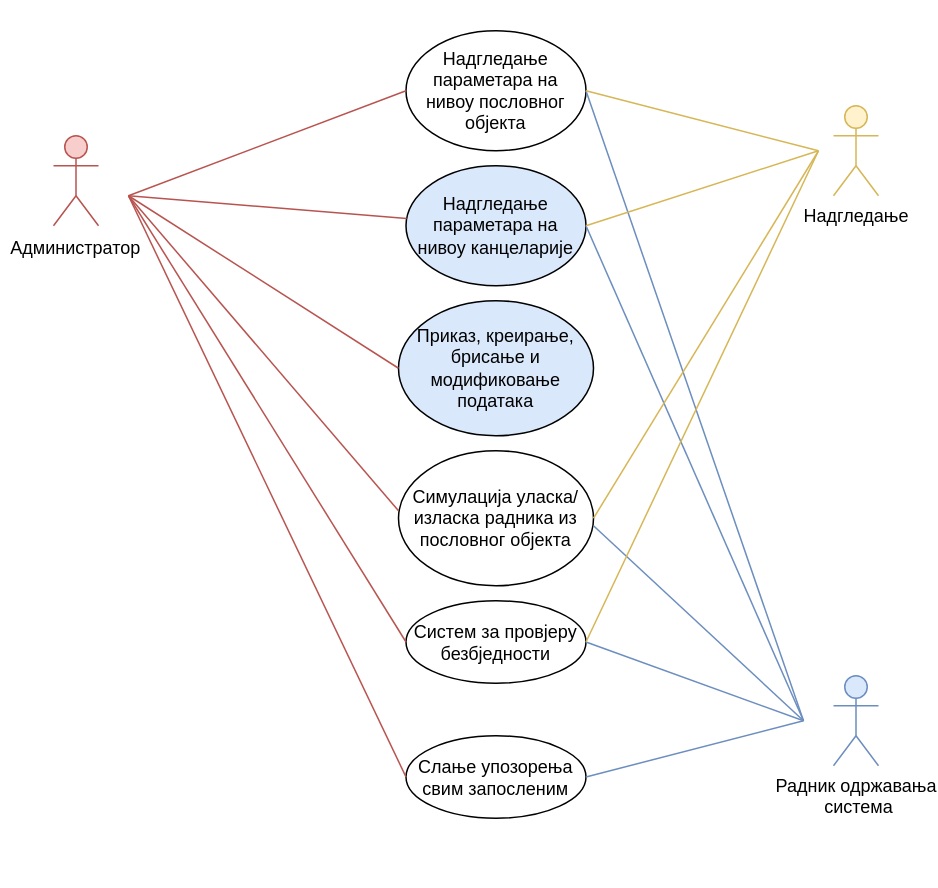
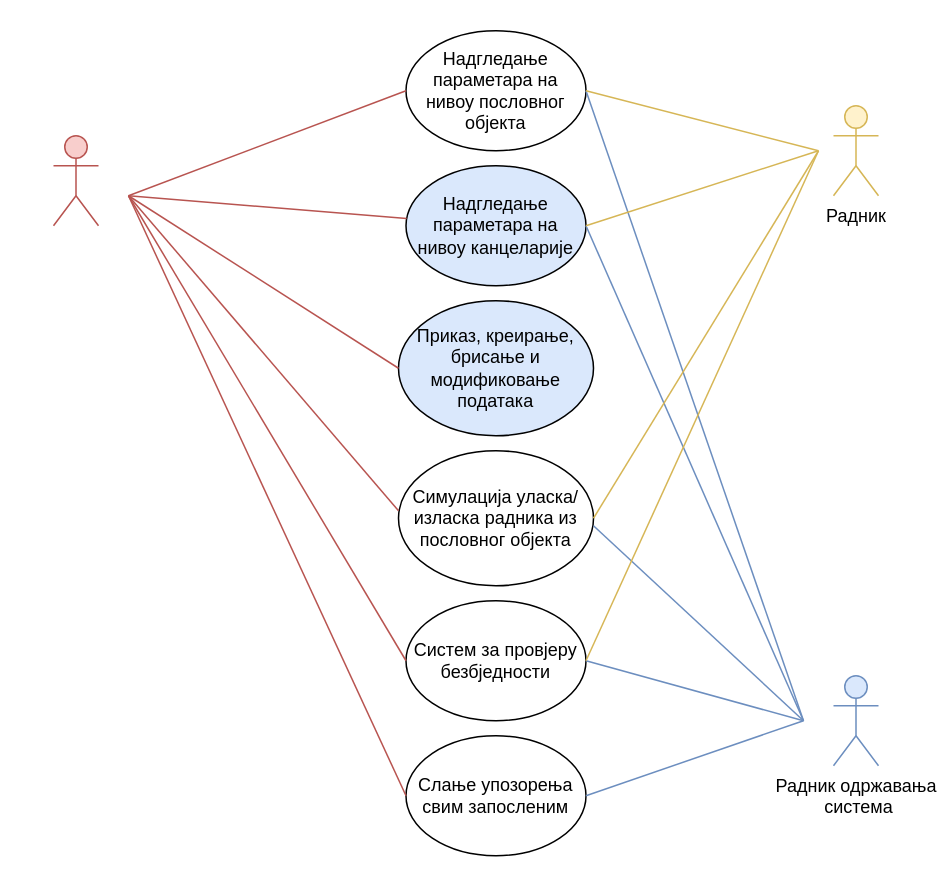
(857, 217) -> (857, 217)
(76, 248) -> none
(496, 642) -> (496, 661)
(496, 777) -> (496, 796)
